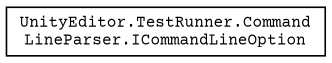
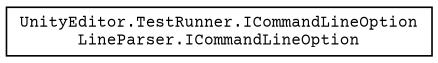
(166, 32) -> (219, 32)
